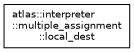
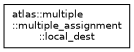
(67, 26) -> (67, 26)
